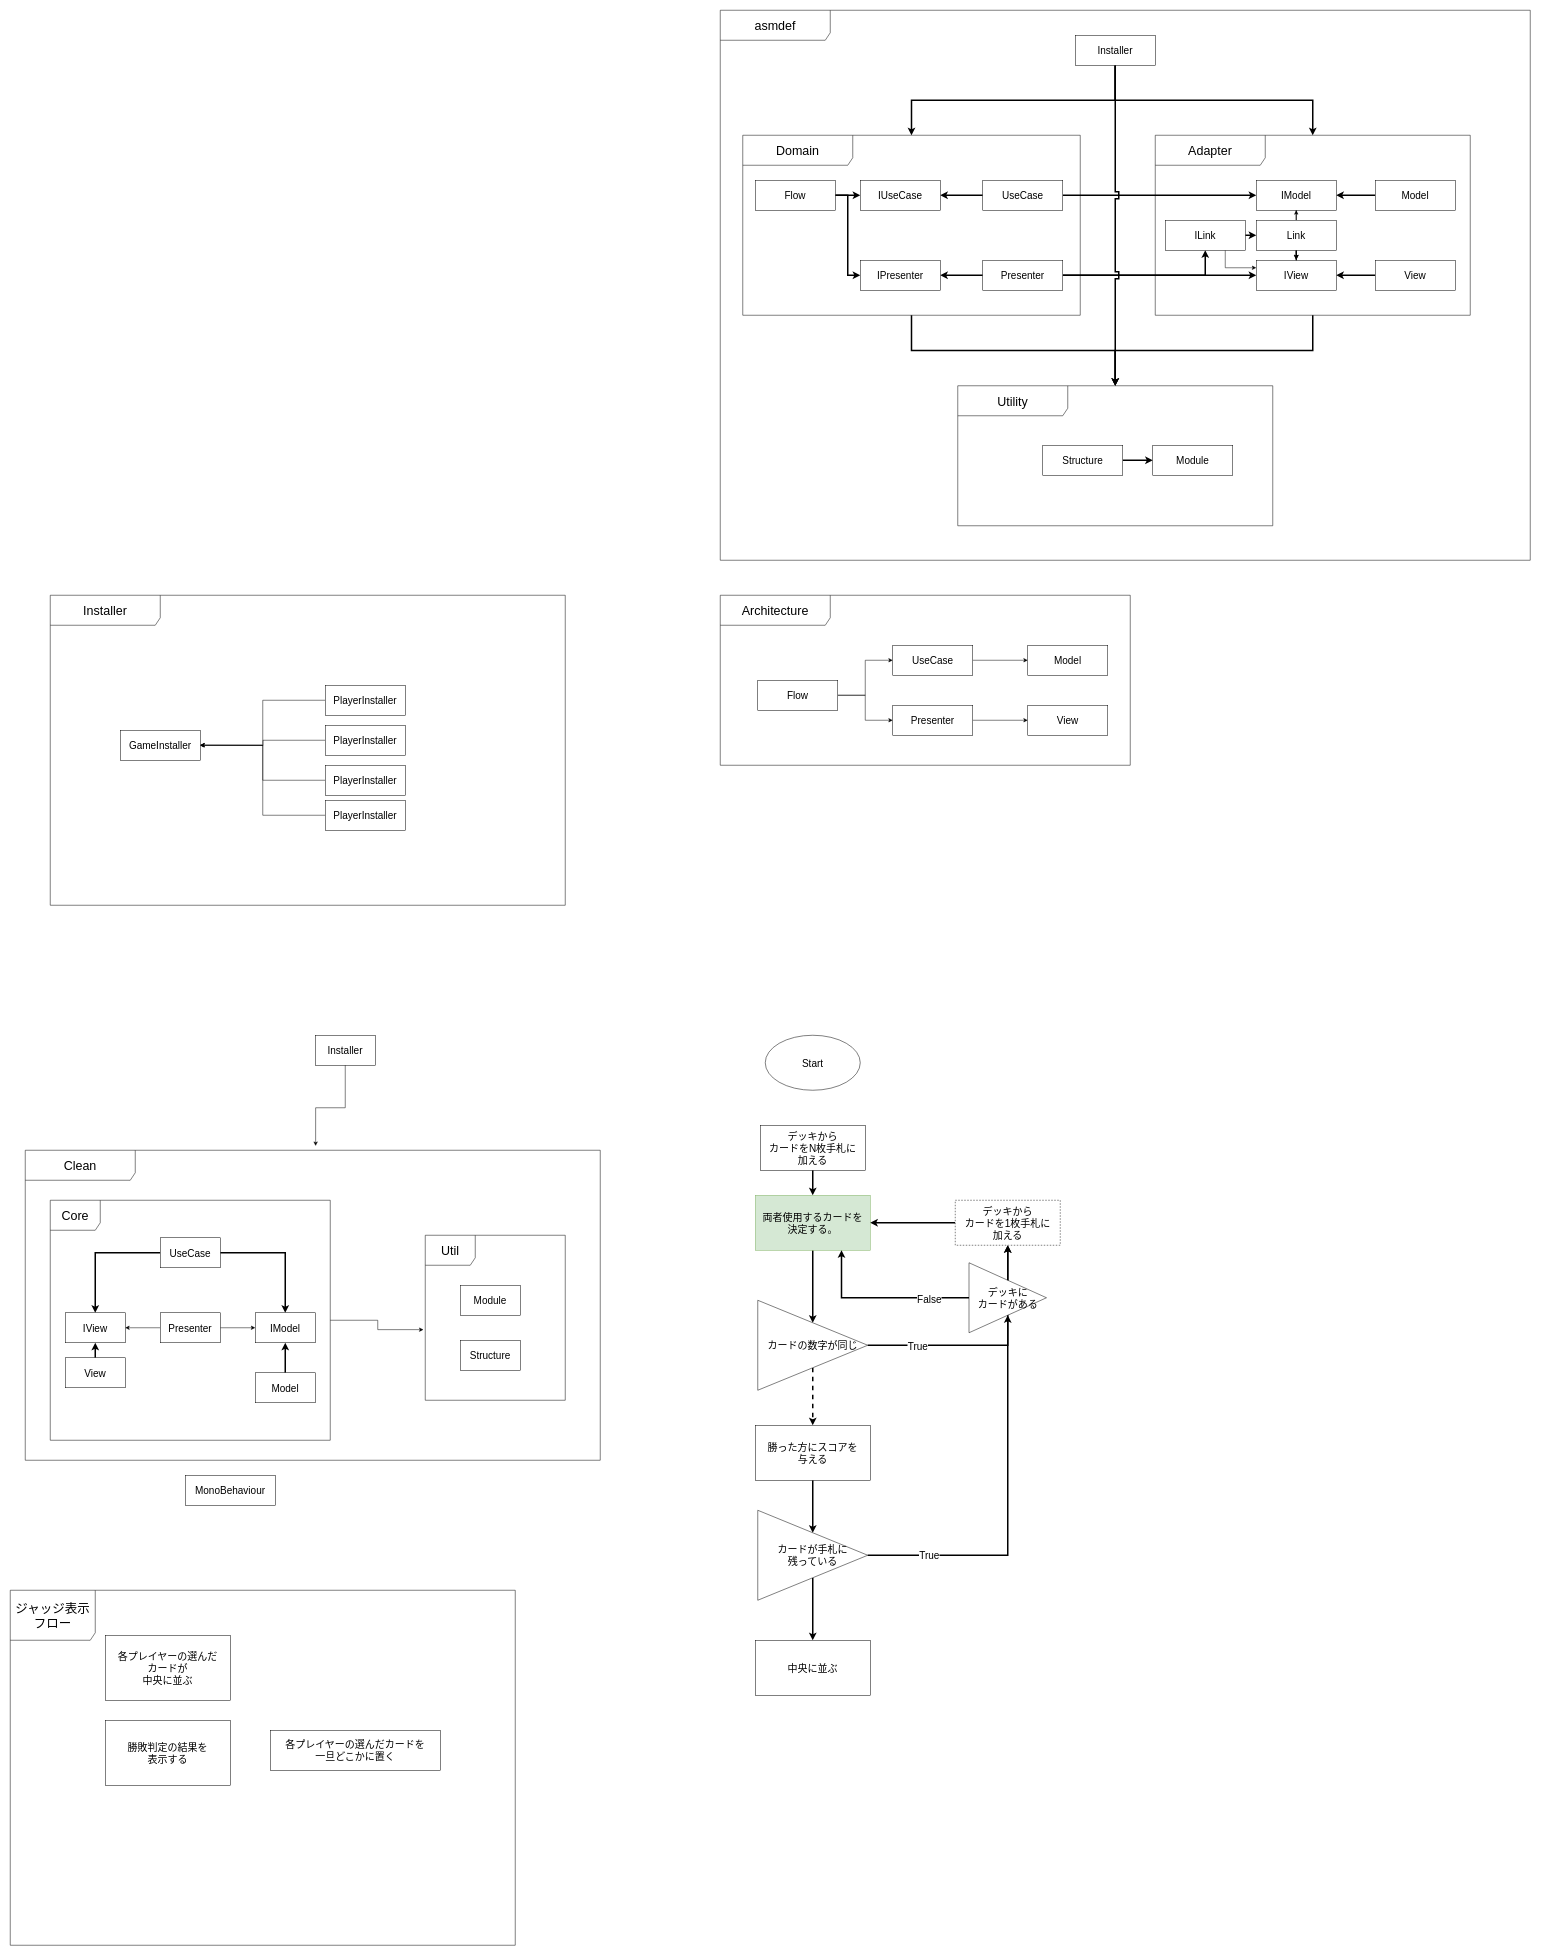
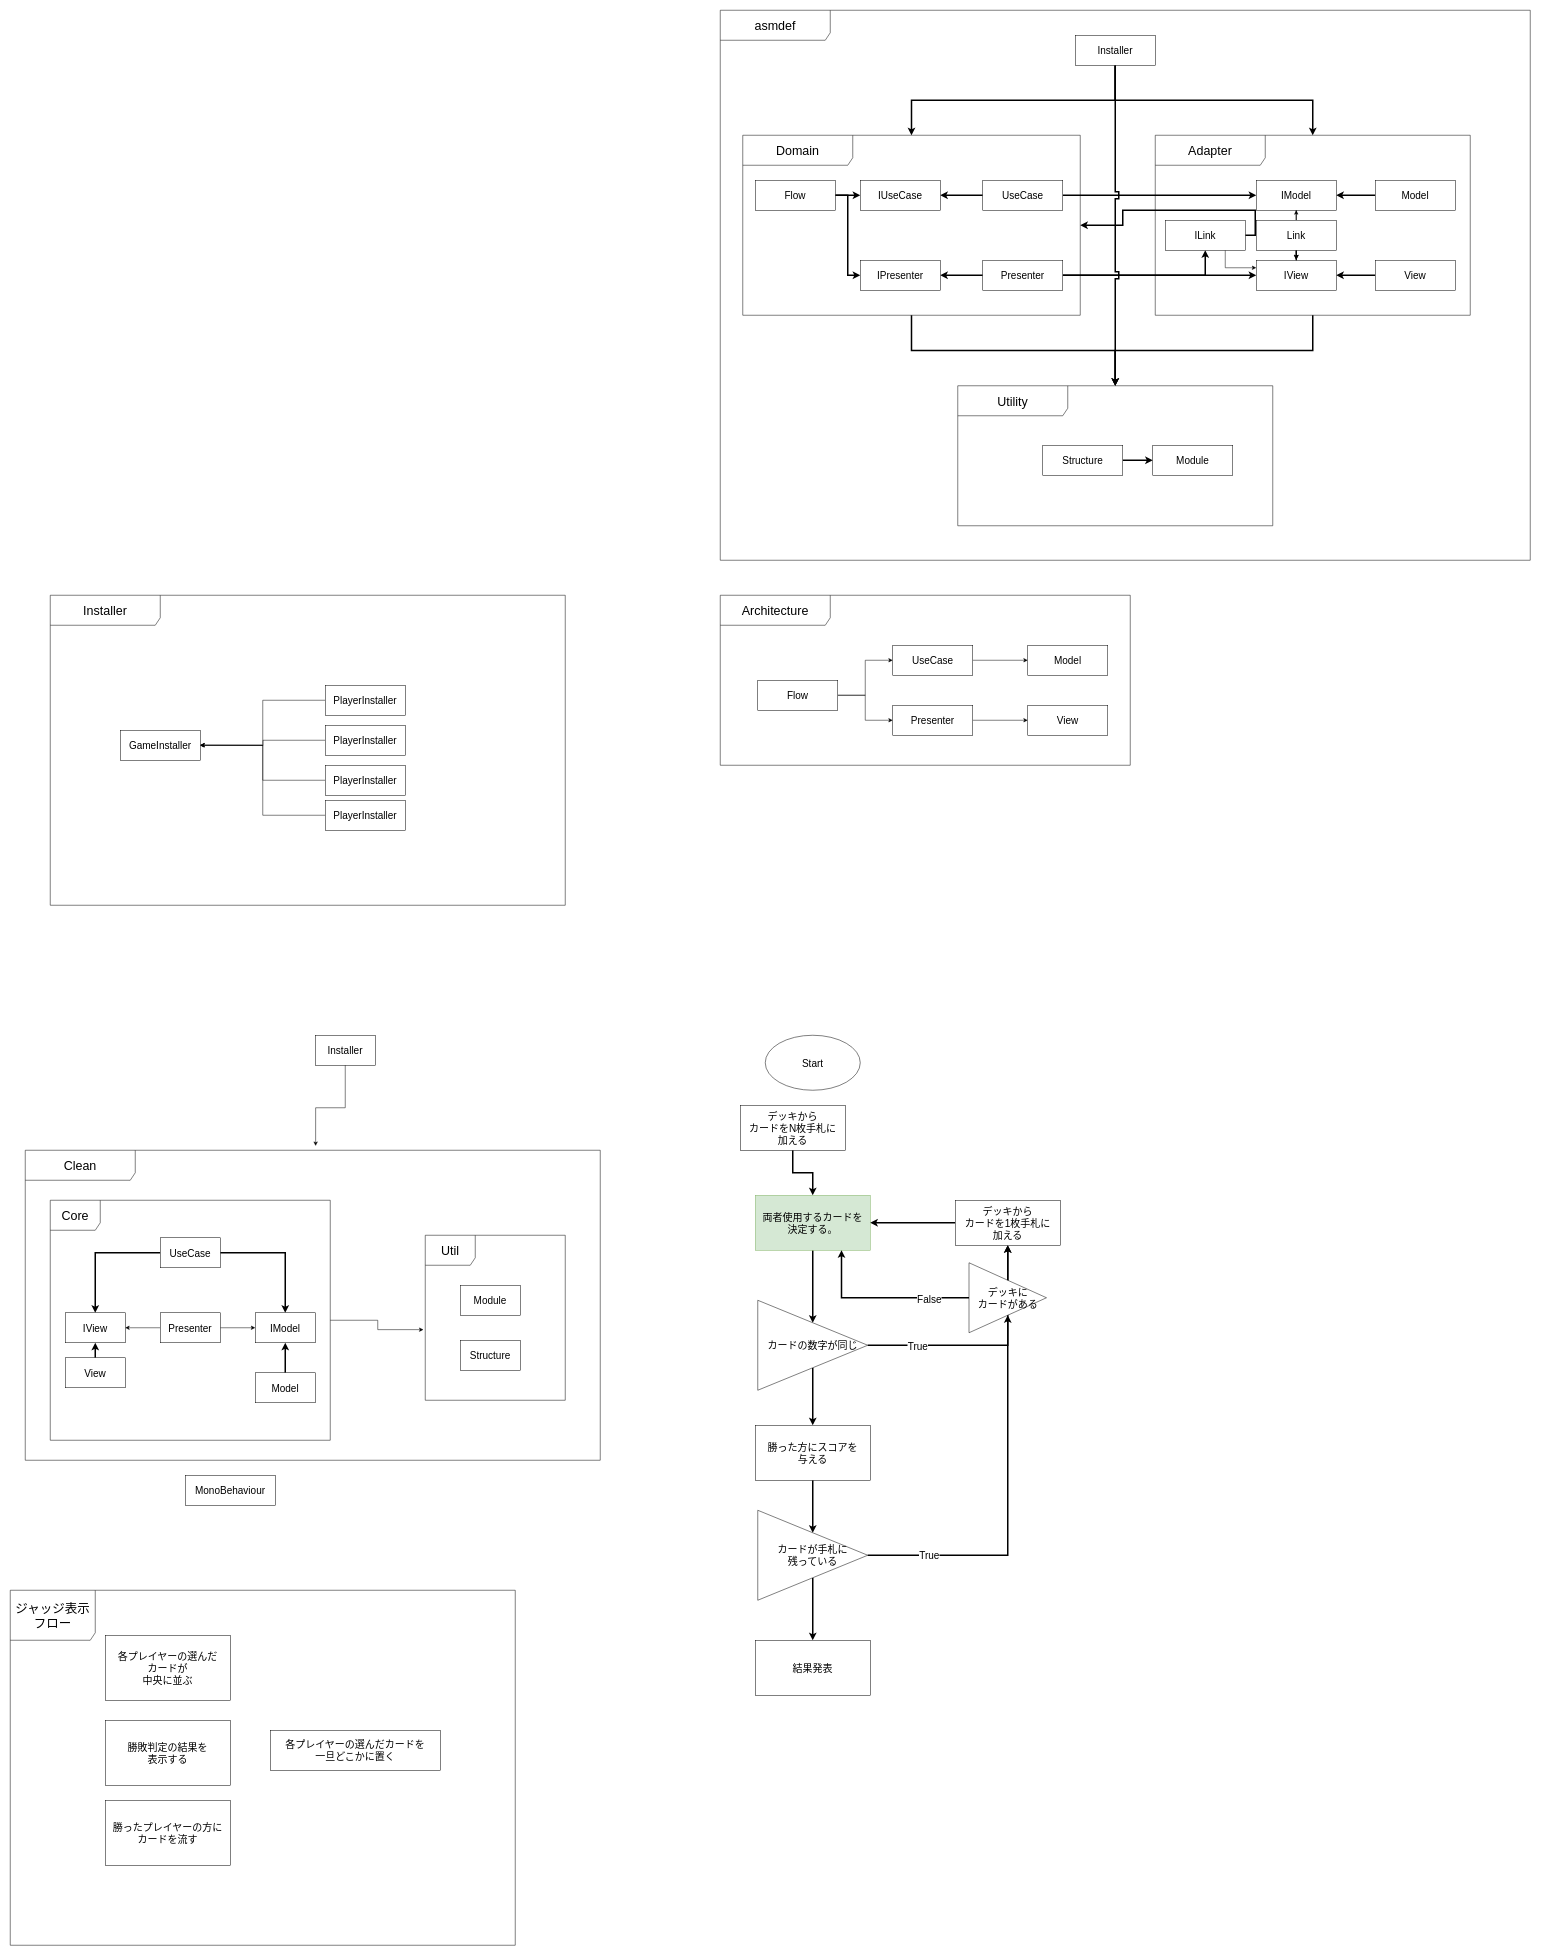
(1249, 235) -> (1180, 210)
(813, 1148) -> (793, 1128)
(1008, 1223) -> (1008, 1223)
(813, 1395) -> (813, 1395)
(813, 1668) -> (813, 1668)
none -> (168, 1833)
